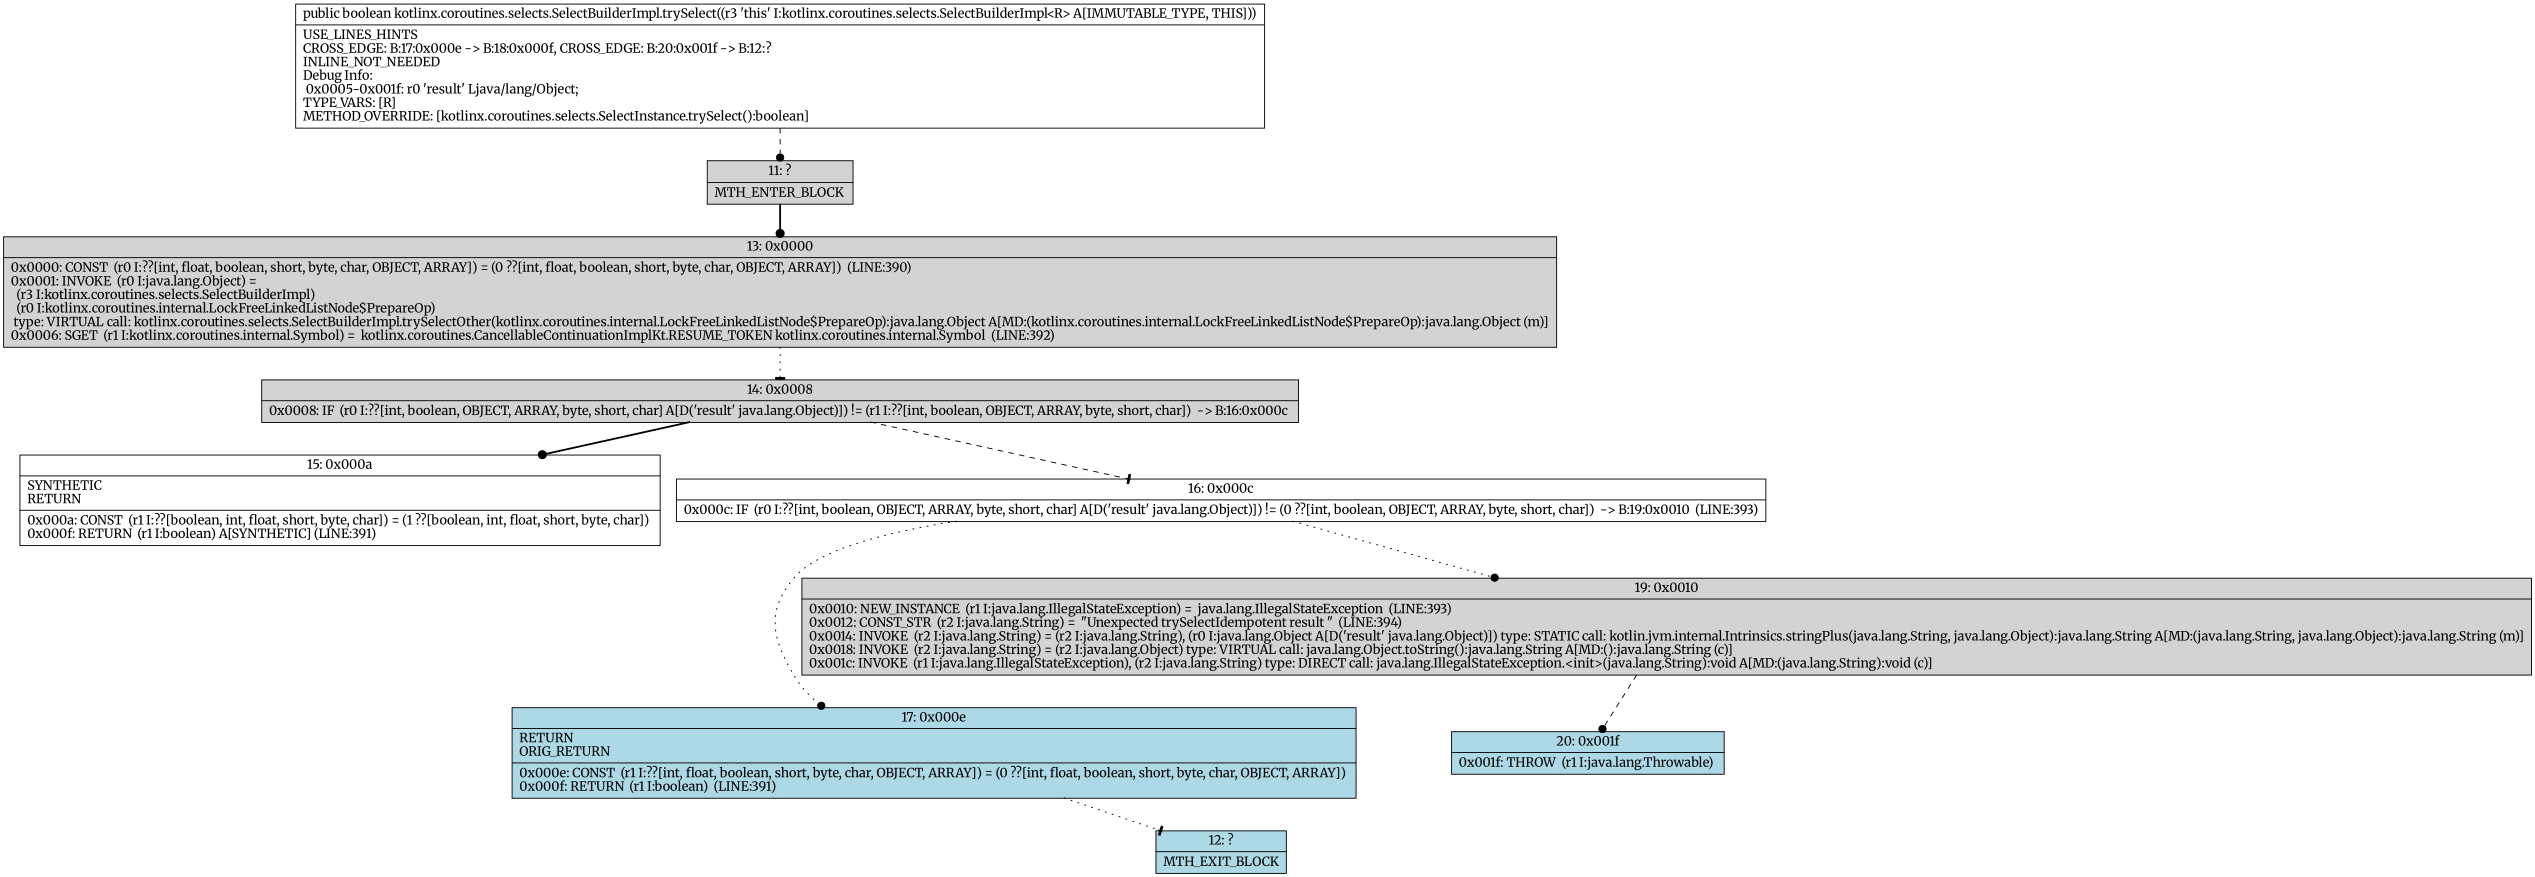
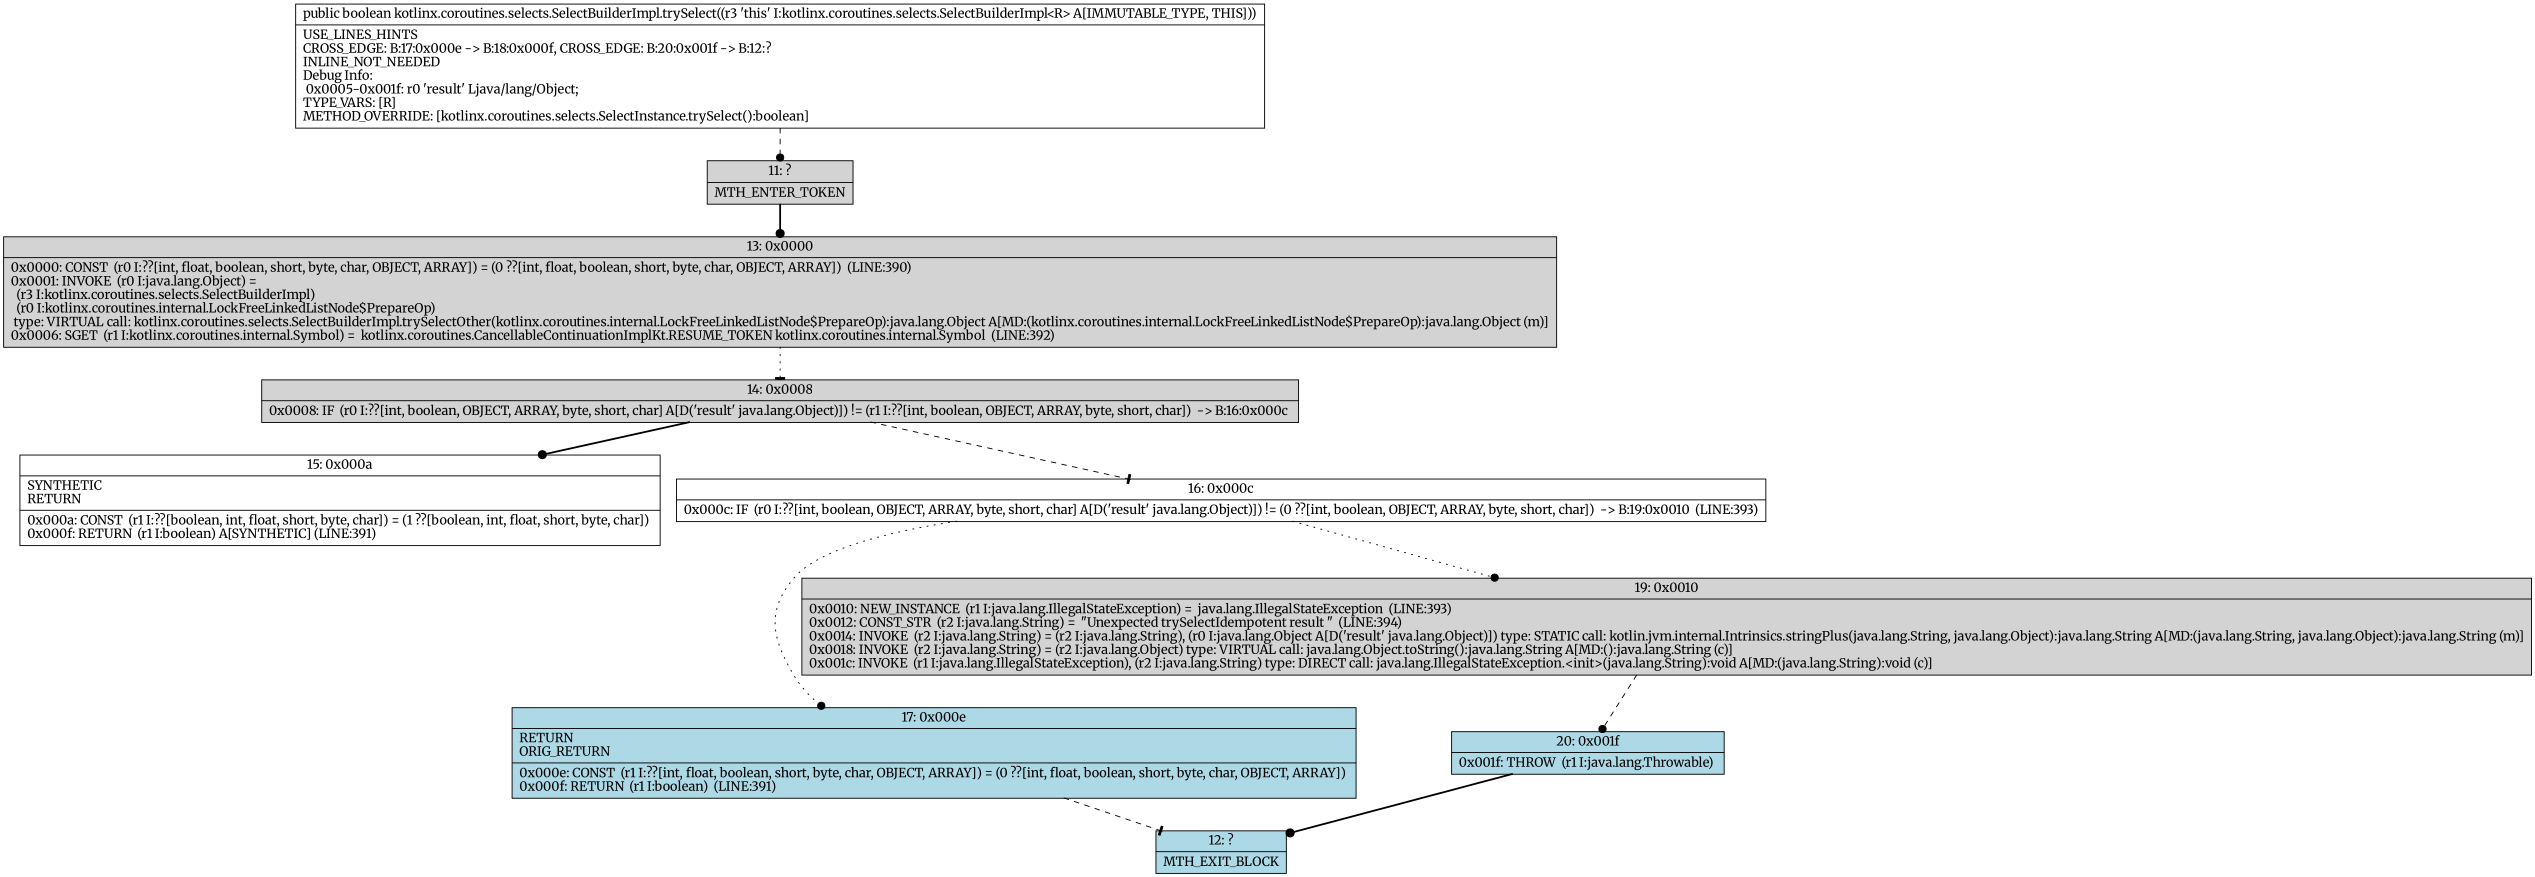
(779, 193) -> (780, 193)
none -> (1403, 803)
(1111, 814) -> (1111, 814)
